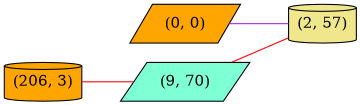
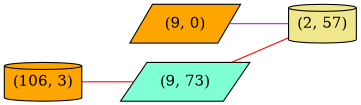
(185, 24) -> (185, 24)
(43, 82) -> (43, 82)
(185, 82) -> (185, 82)
